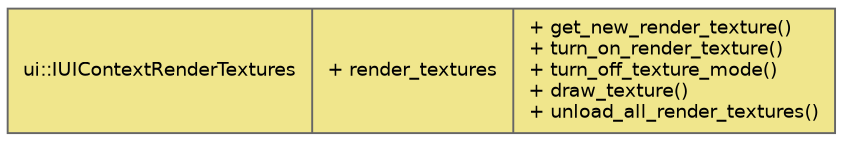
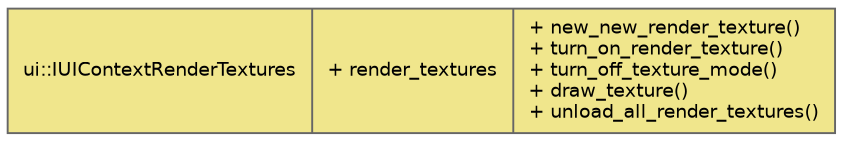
(661, 28) -> (665, 28)
